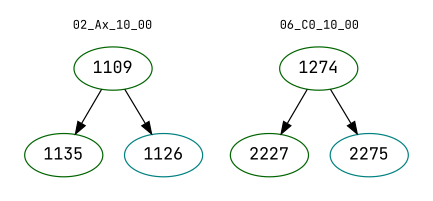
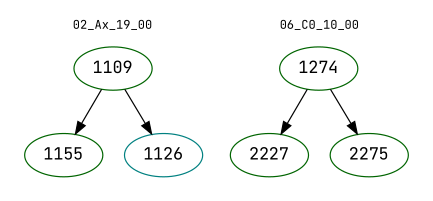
(113, 26) -> (113, 26)
(64, 155) -> (64, 155)
(369, 155) -> (369, 155)
